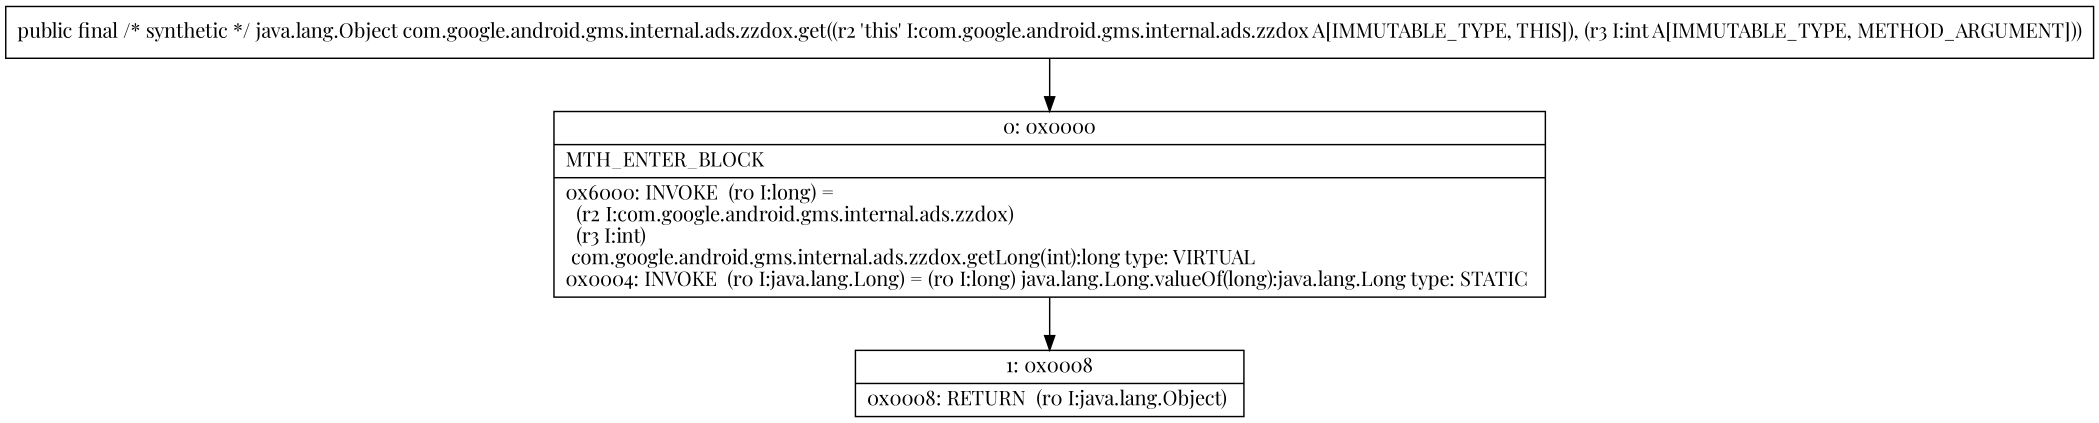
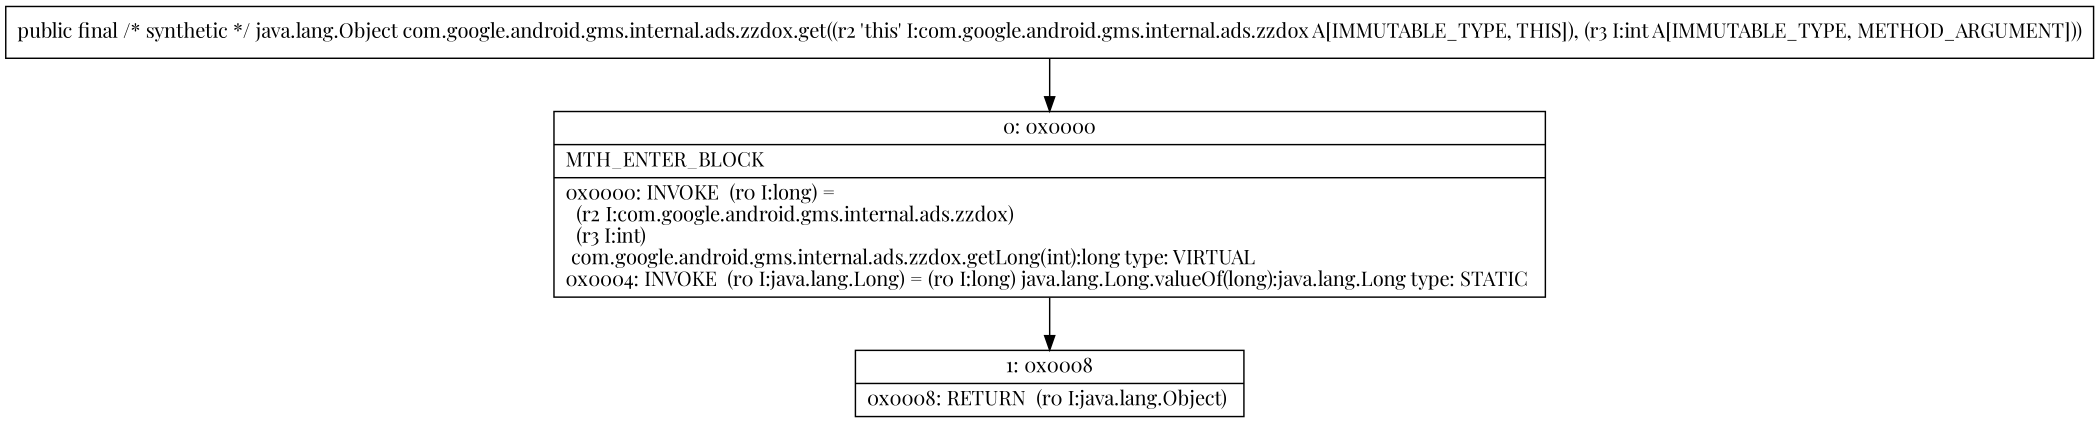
(703, 194) -> (704, 194)
